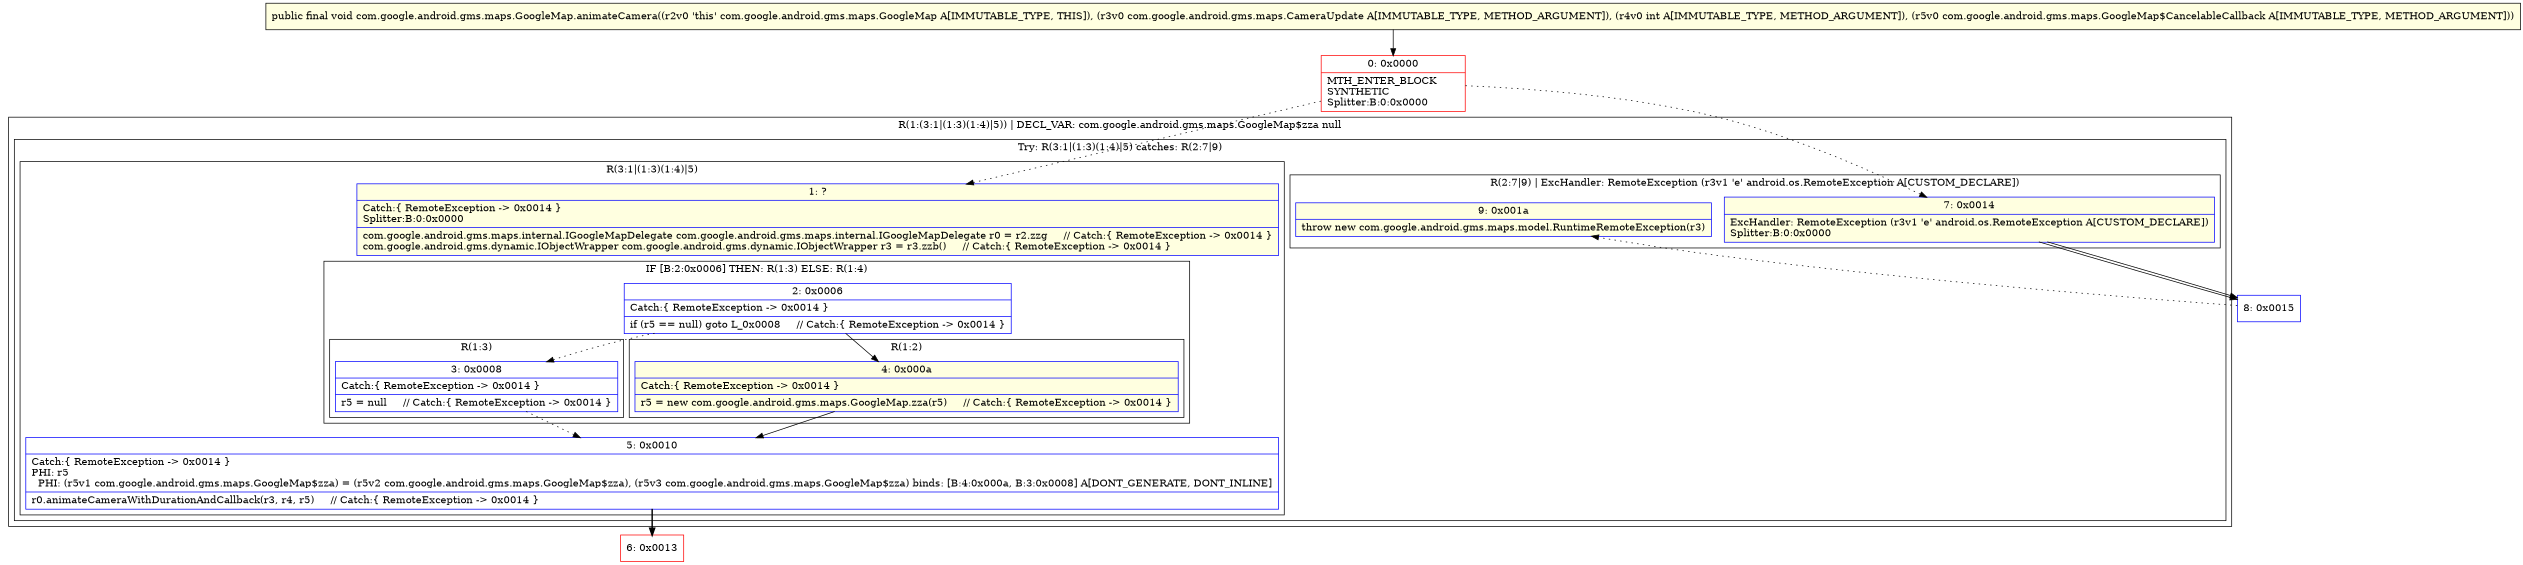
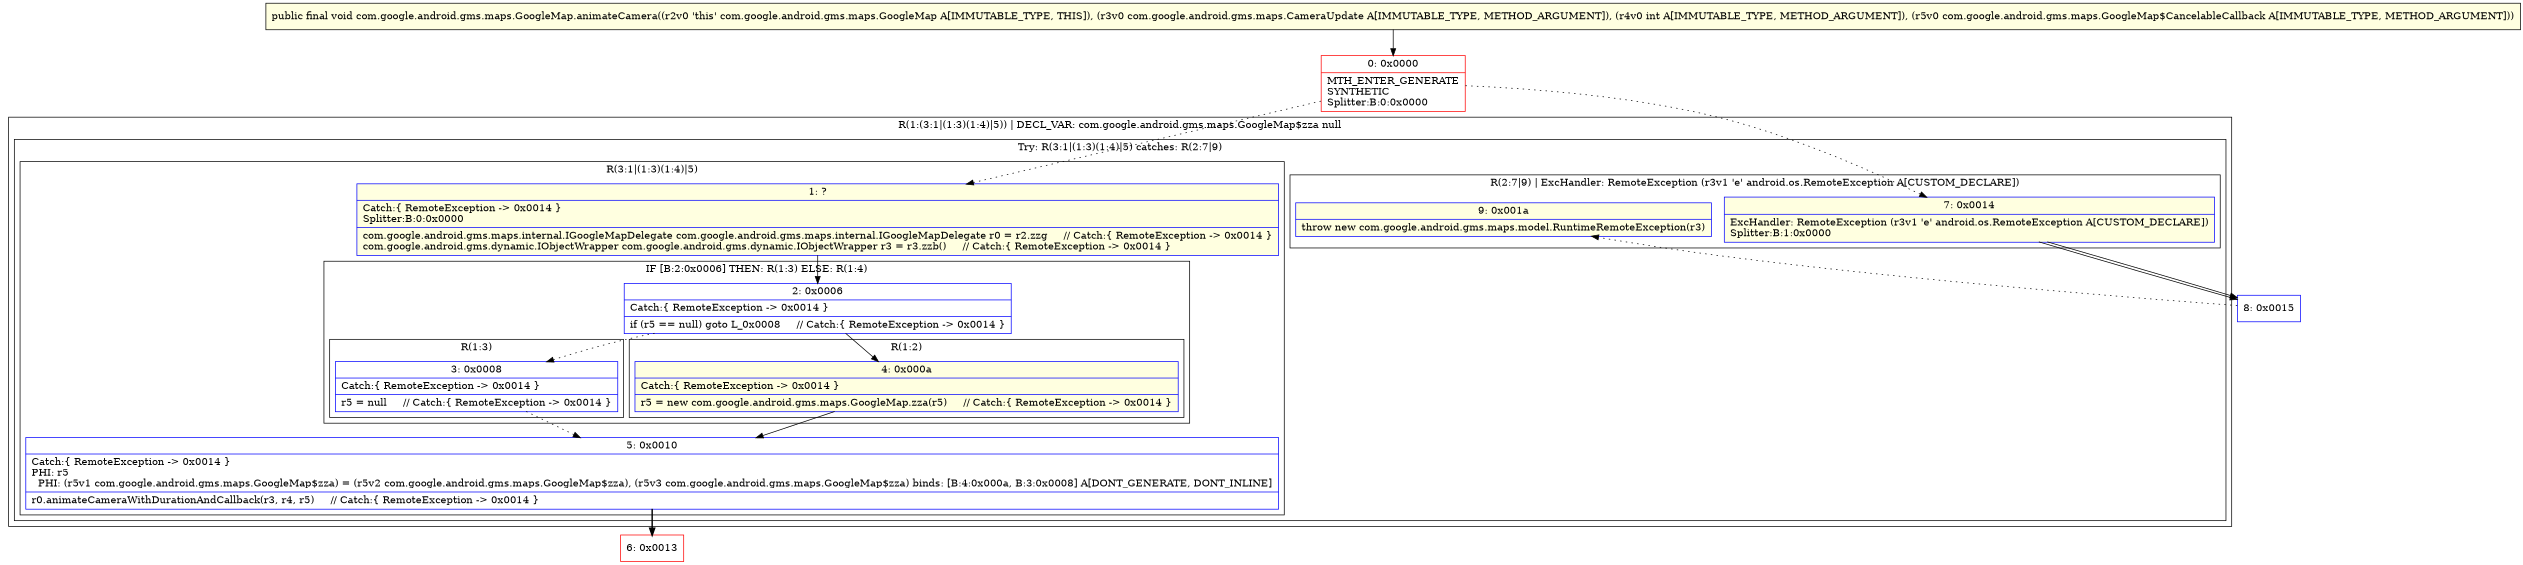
(1382, 81) -> (1393, 81)
(1781, 233) -> (1781, 233)
none -> (818, 266)
